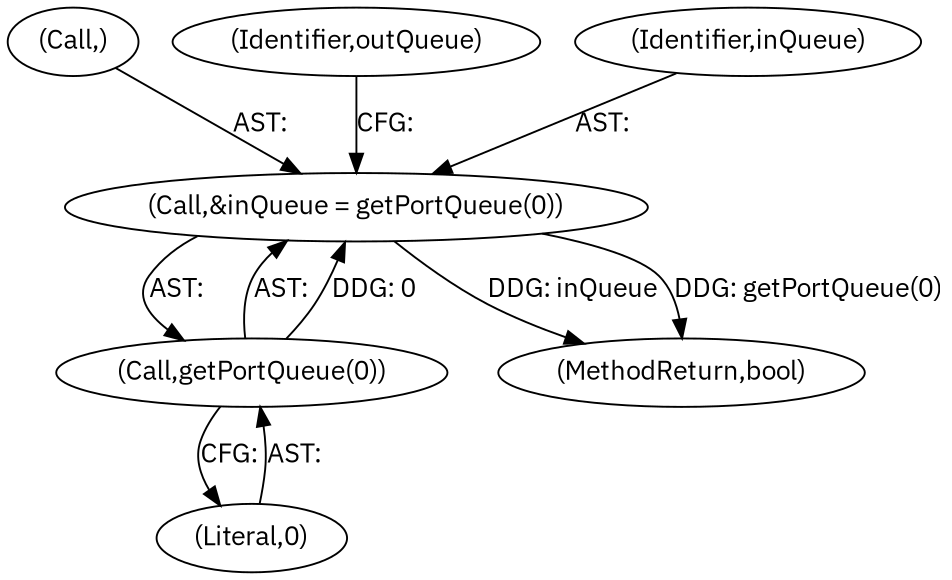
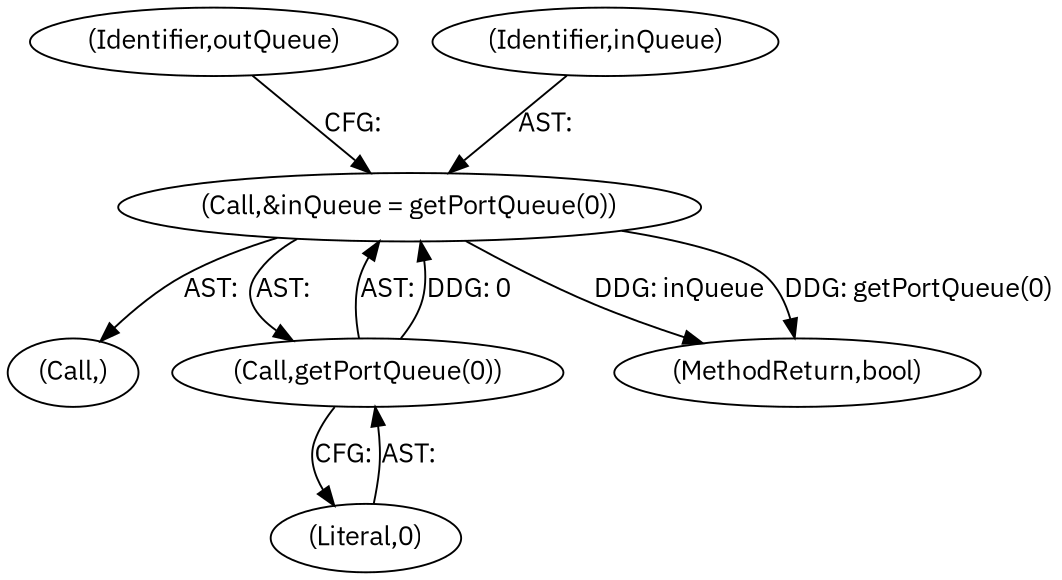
(200, 116) -> (190, 272)
